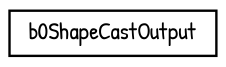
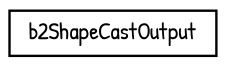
(113, 33) -> (113, 33)
